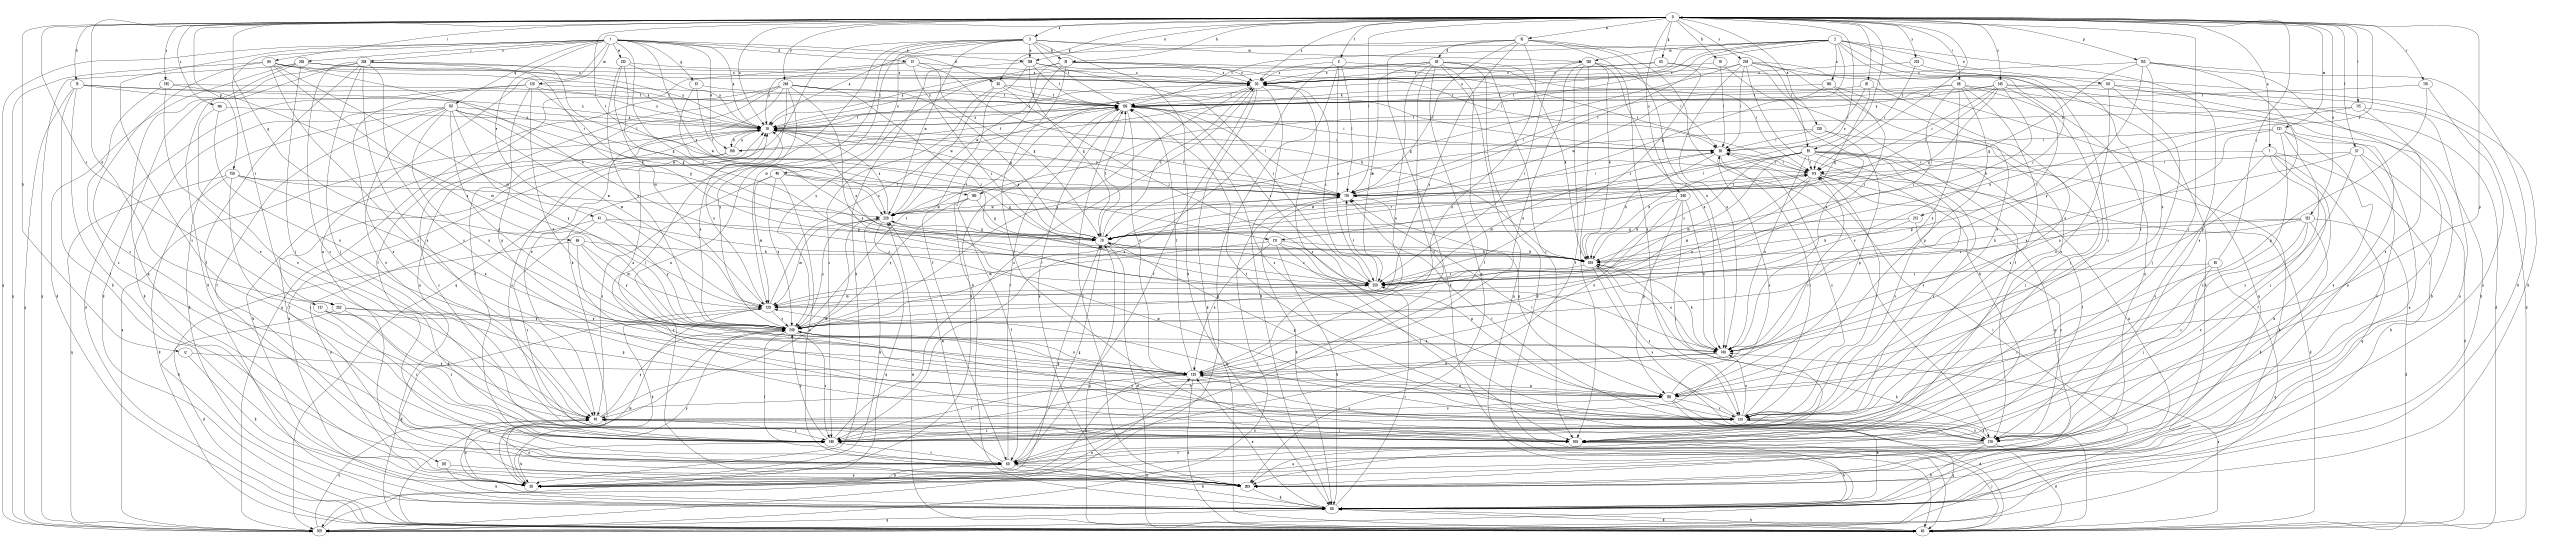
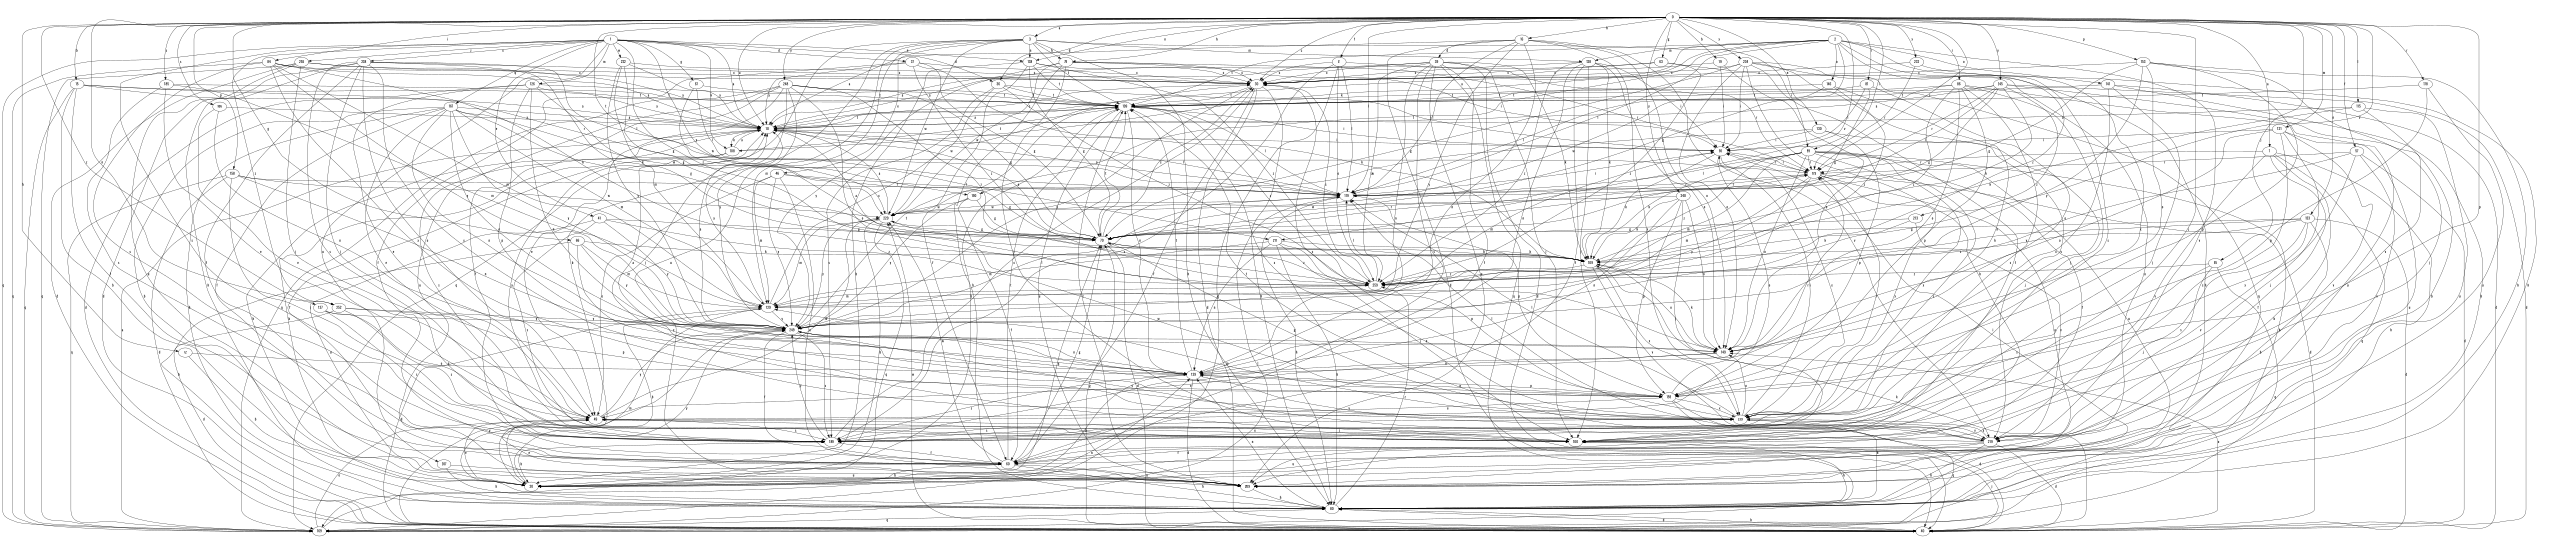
(2217, 26) -> (2303, 41)
